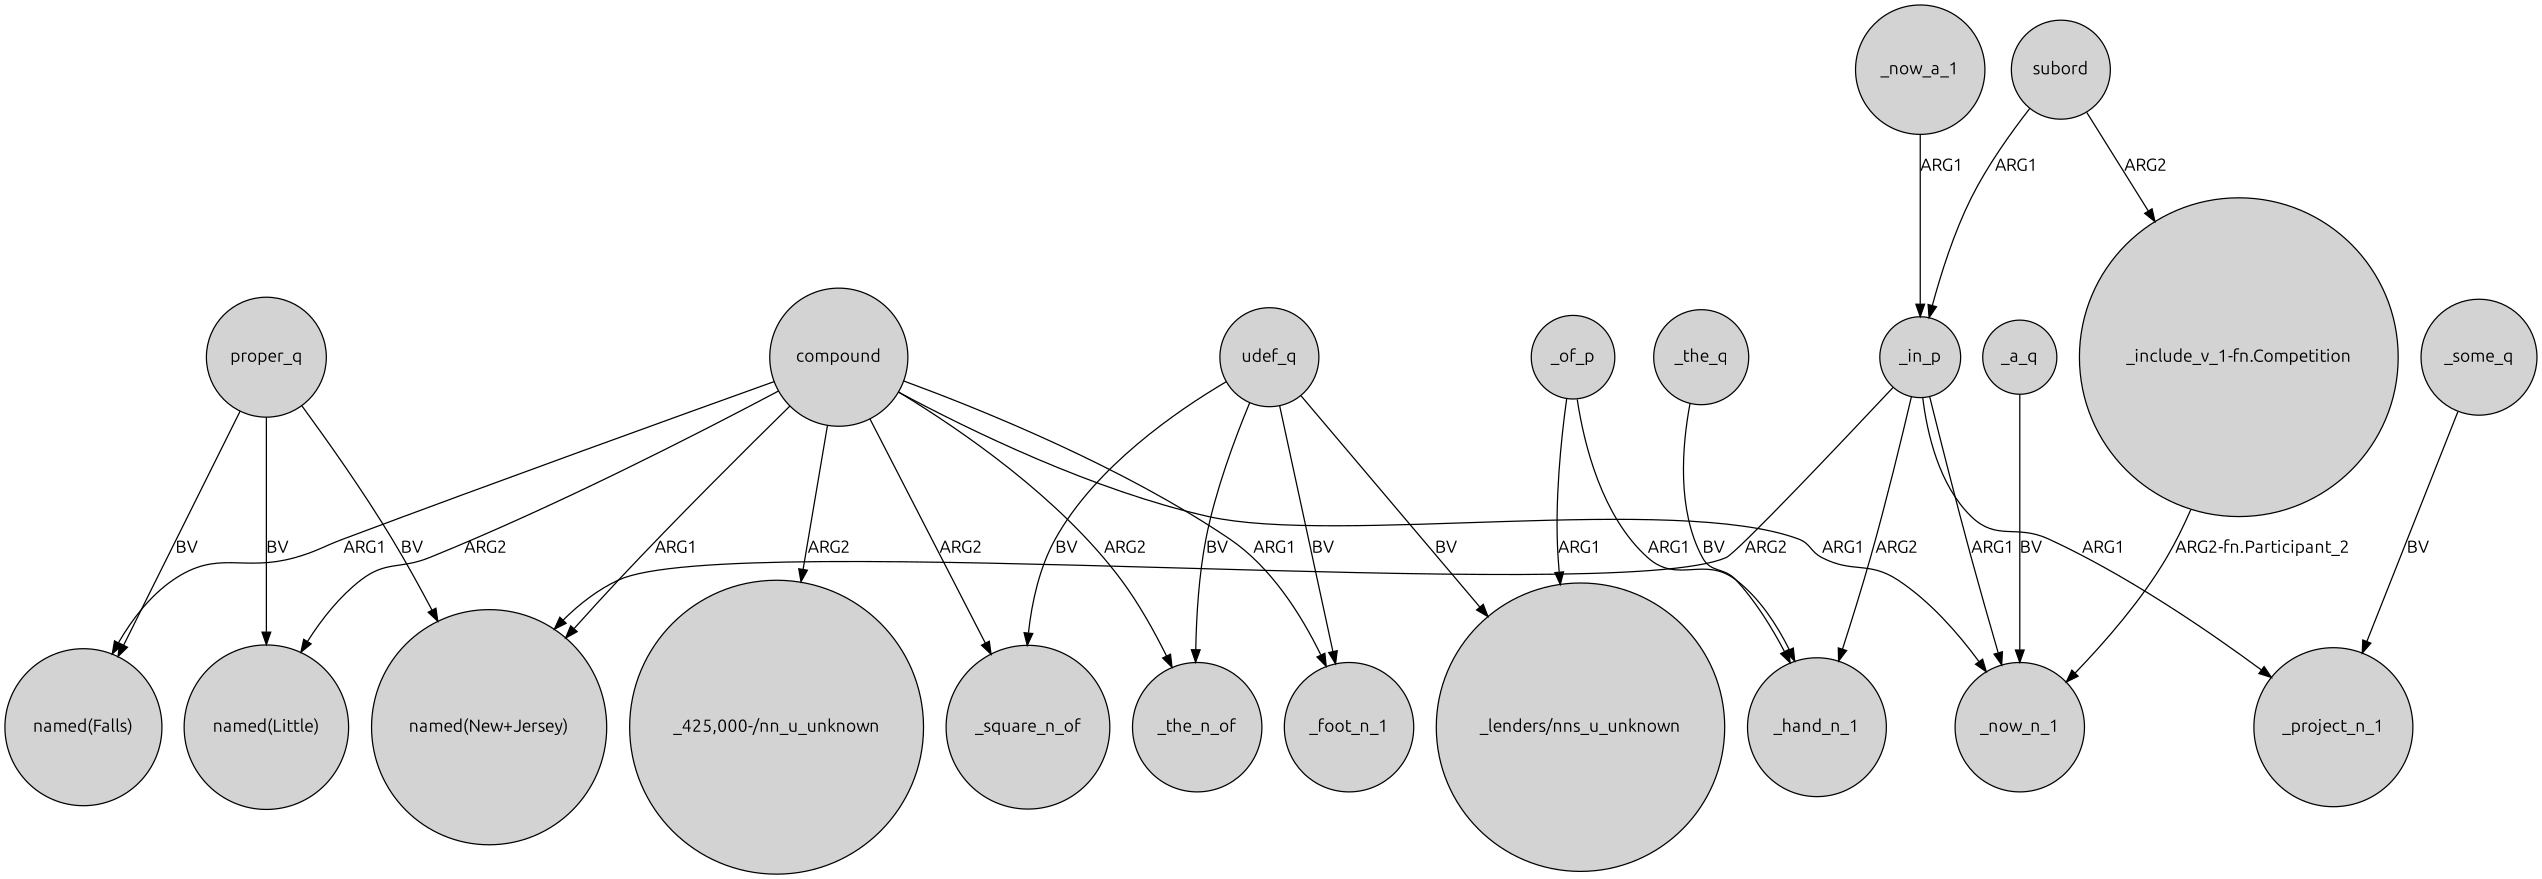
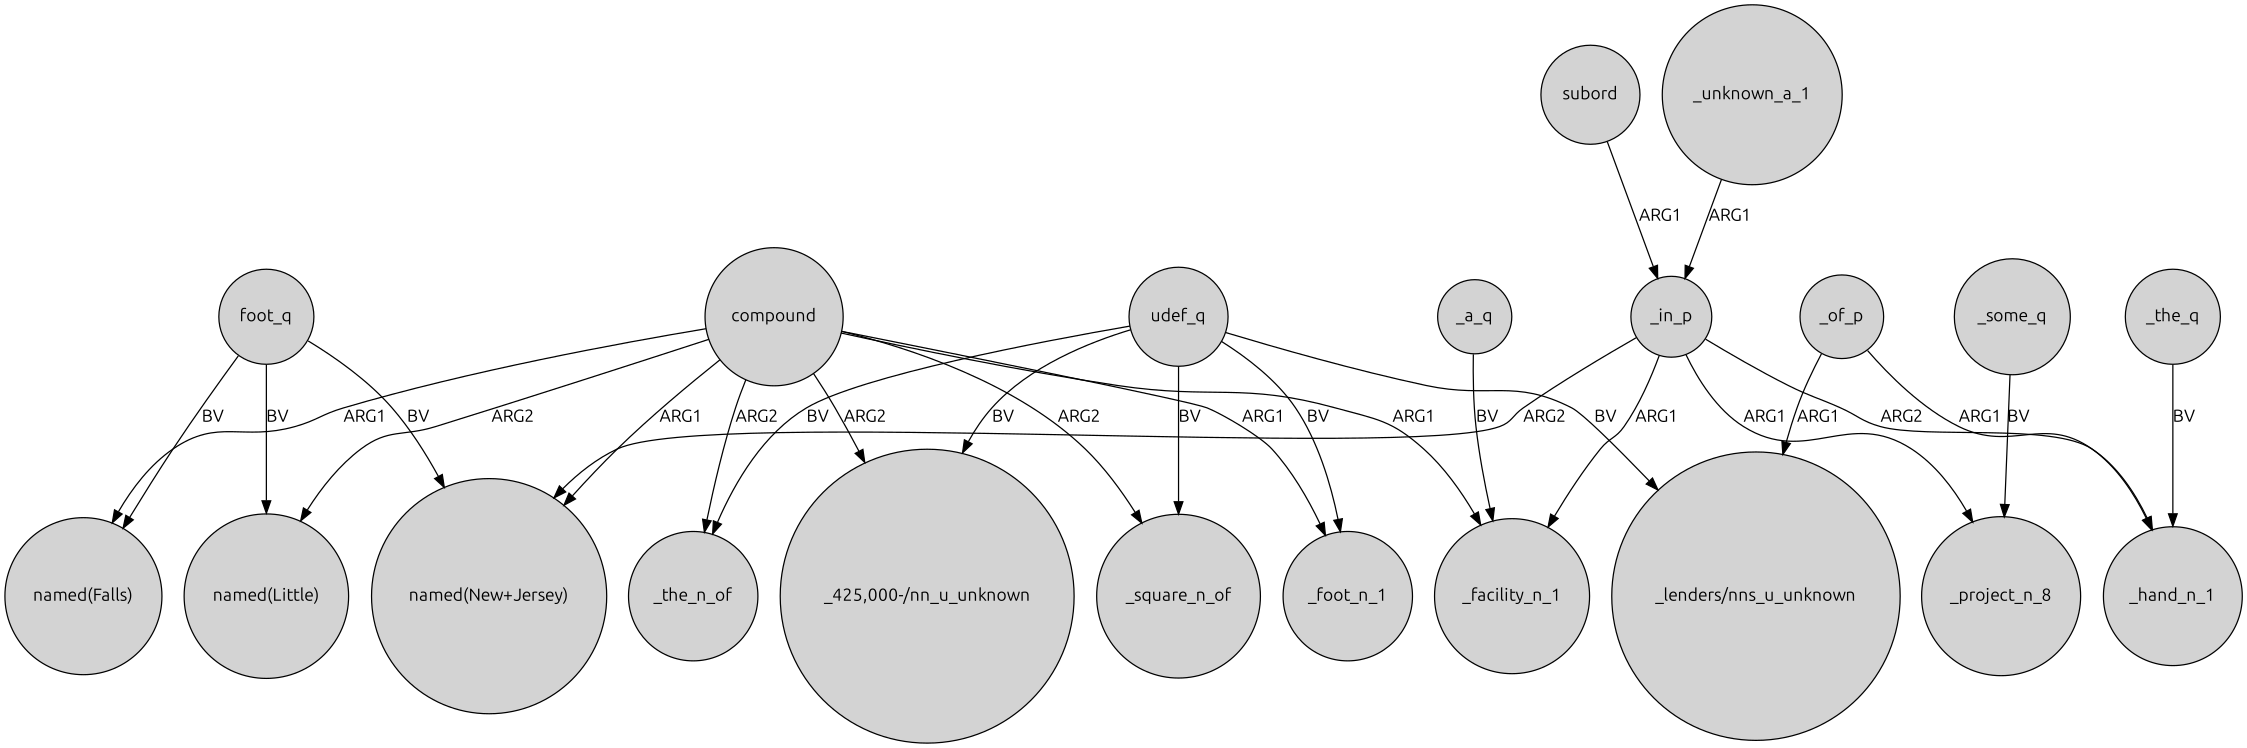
(1920, 70) -> (1752, 95)
(266, 357) -> (266, 317)
(2239, 357) -> none
none -> (1047, 365)
(2020, 727) -> (1512, 596)
(2333, 727) -> (2001, 596)
